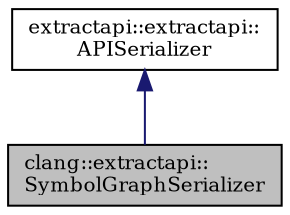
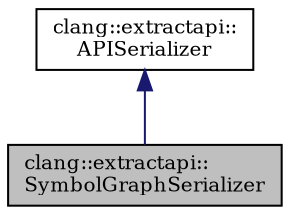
(145, 40) -> (145, 40)
